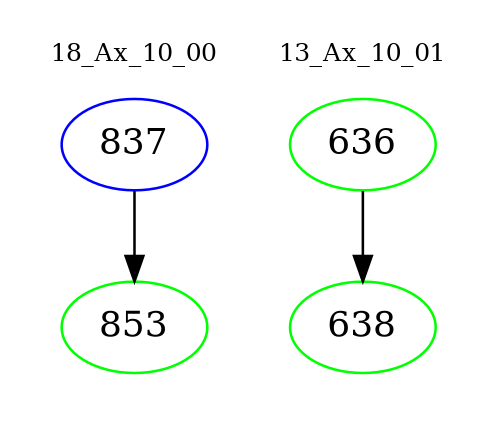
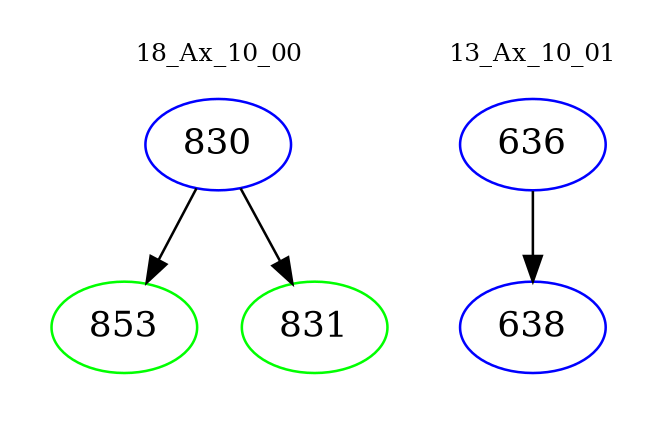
(134, 145) -> (218, 145)
(363, 145) -> (533, 145)
none -> (315, 327)
(363, 327) -> (533, 327)
